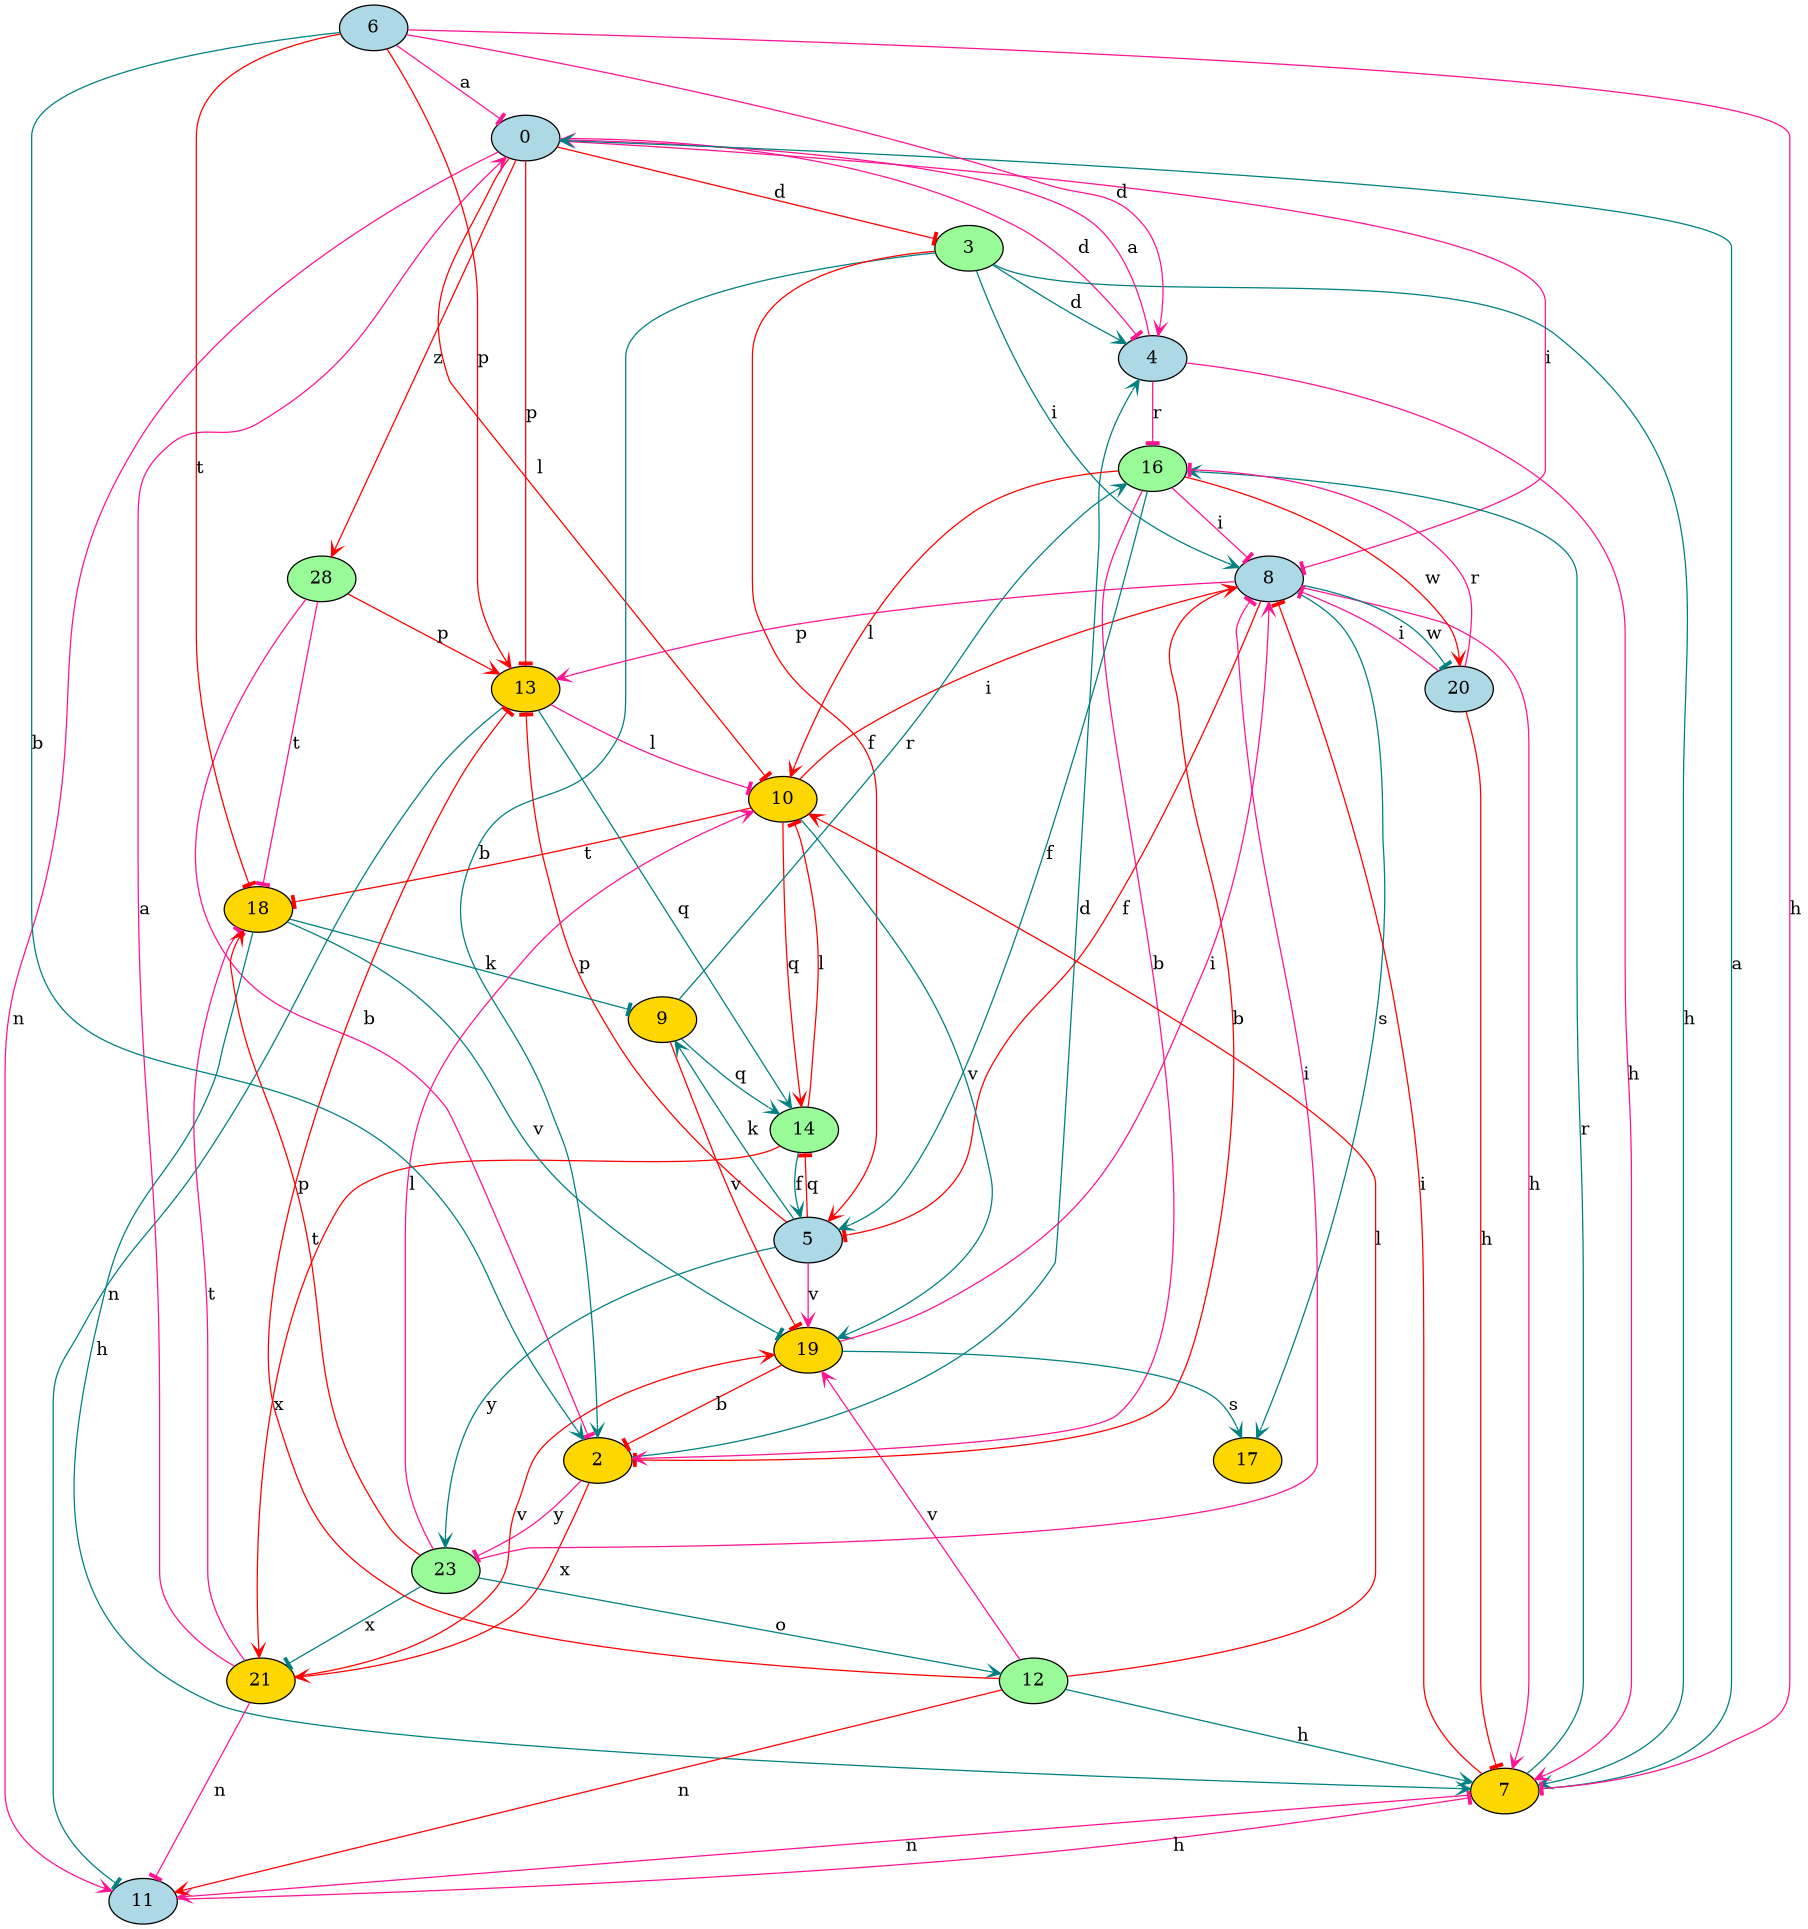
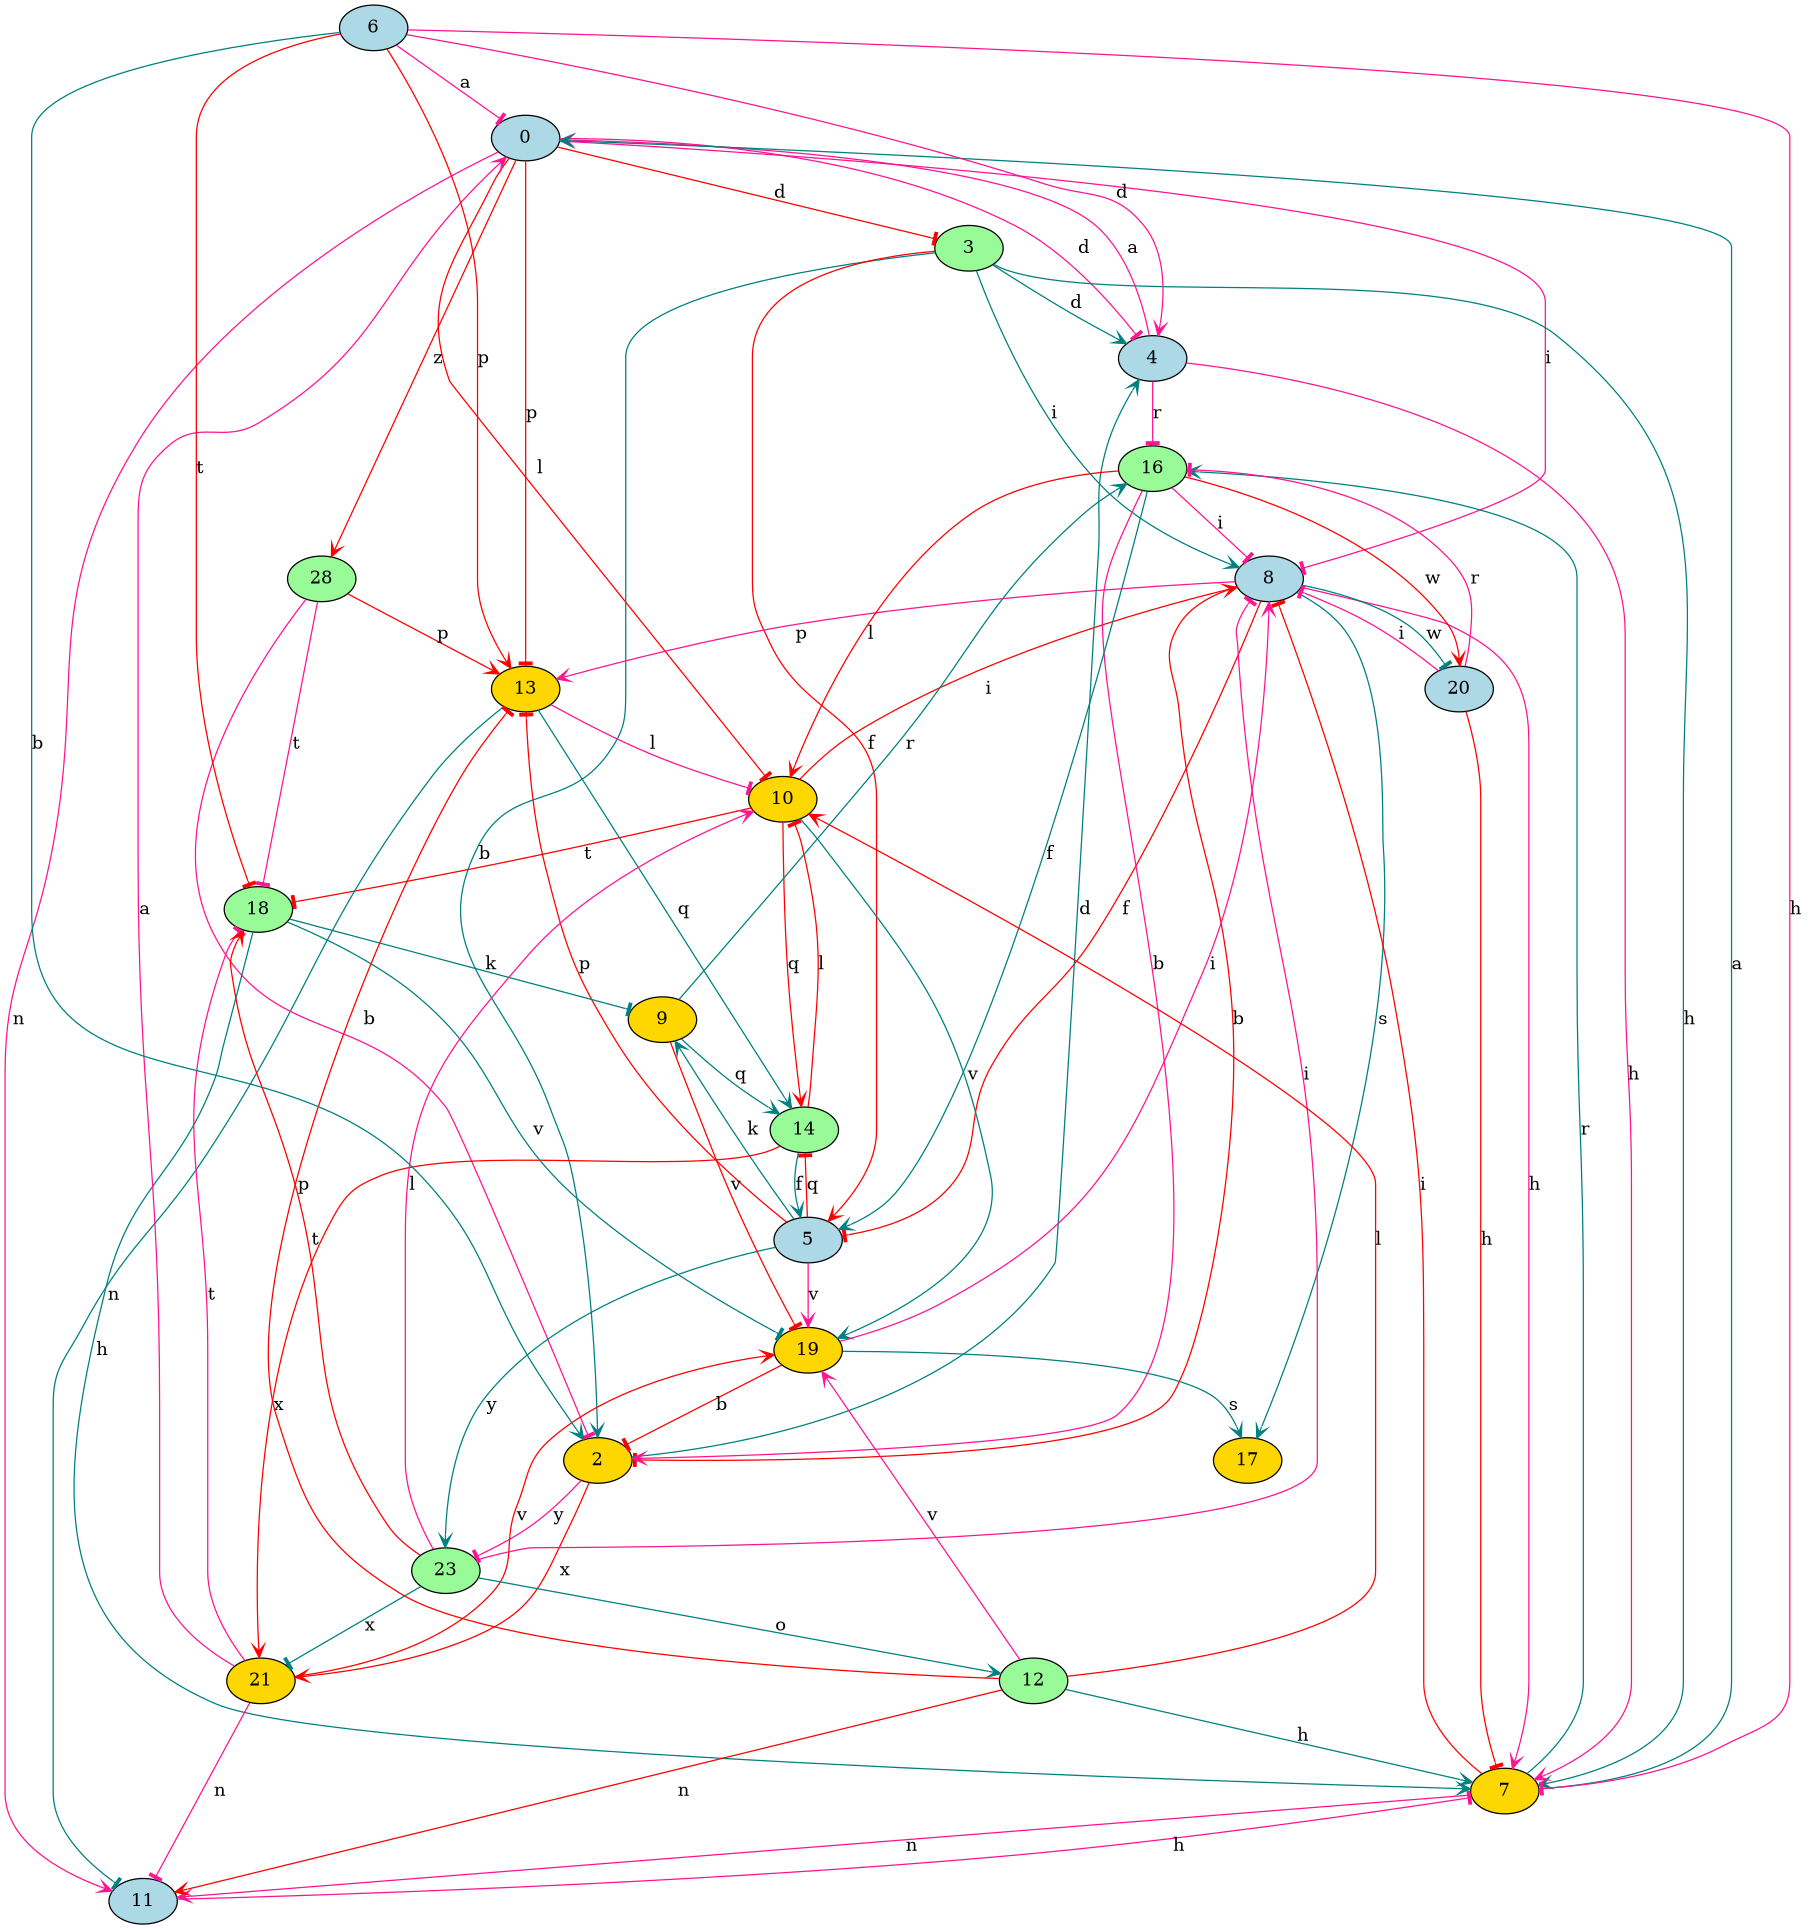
(258, 909) -> (258, 909)
